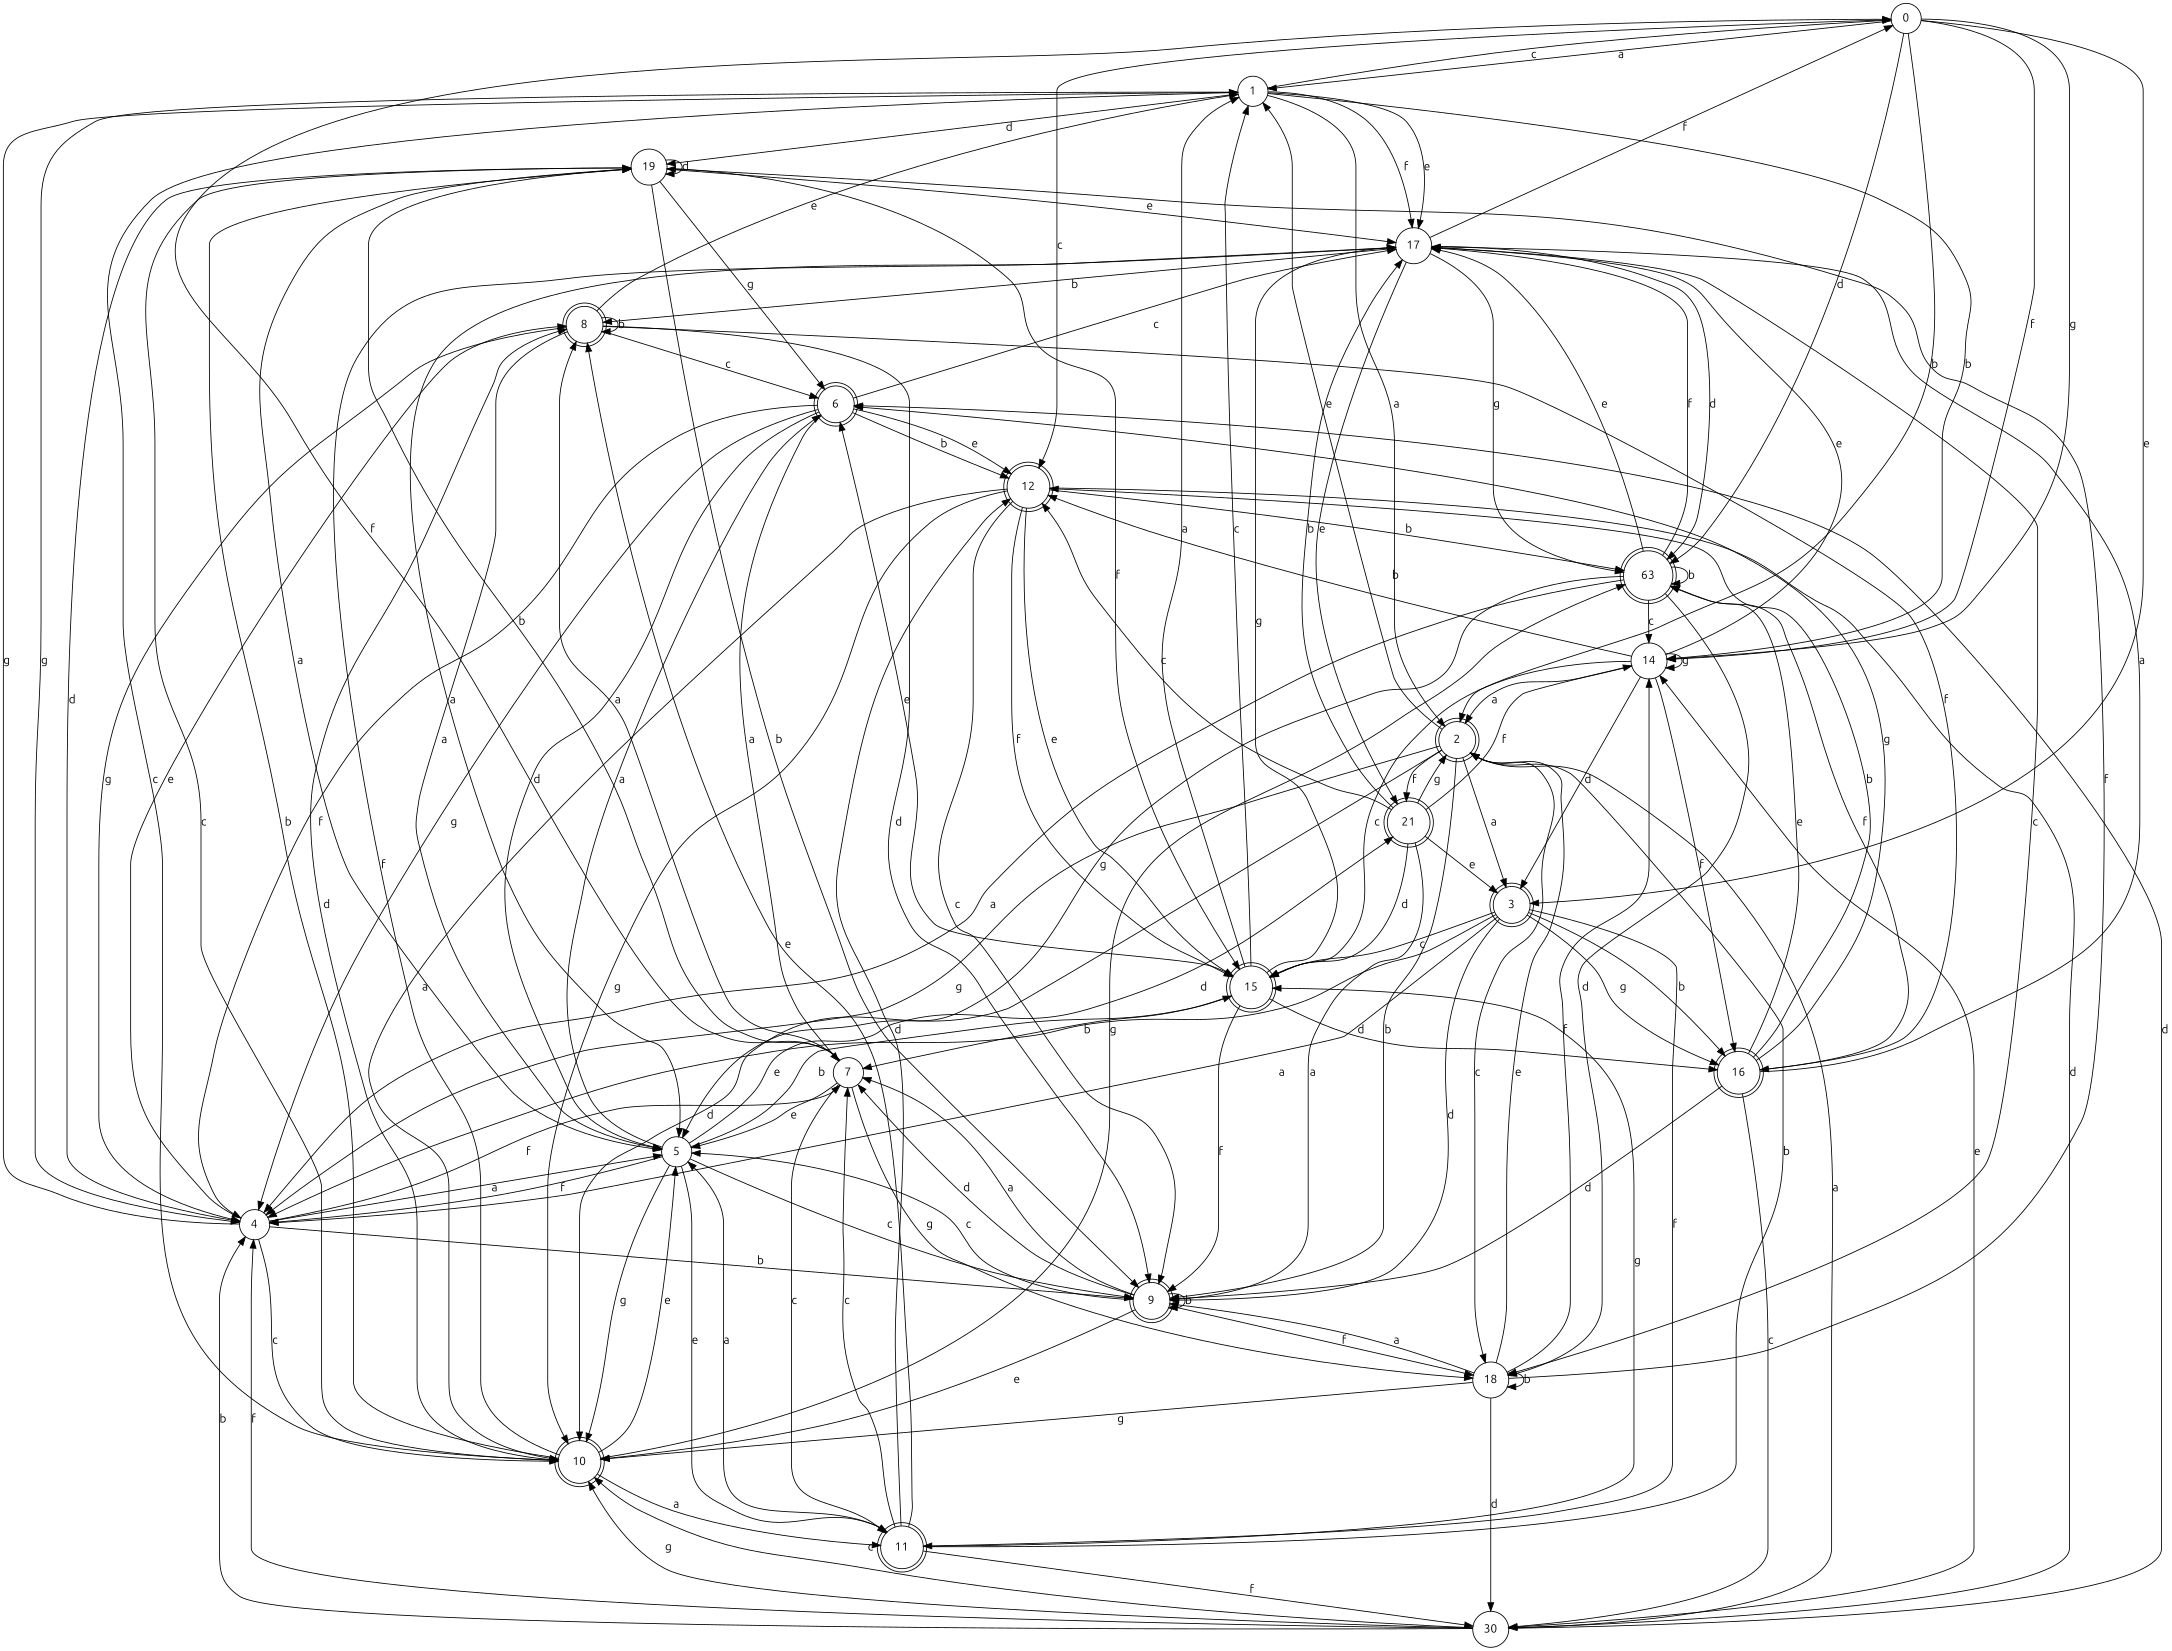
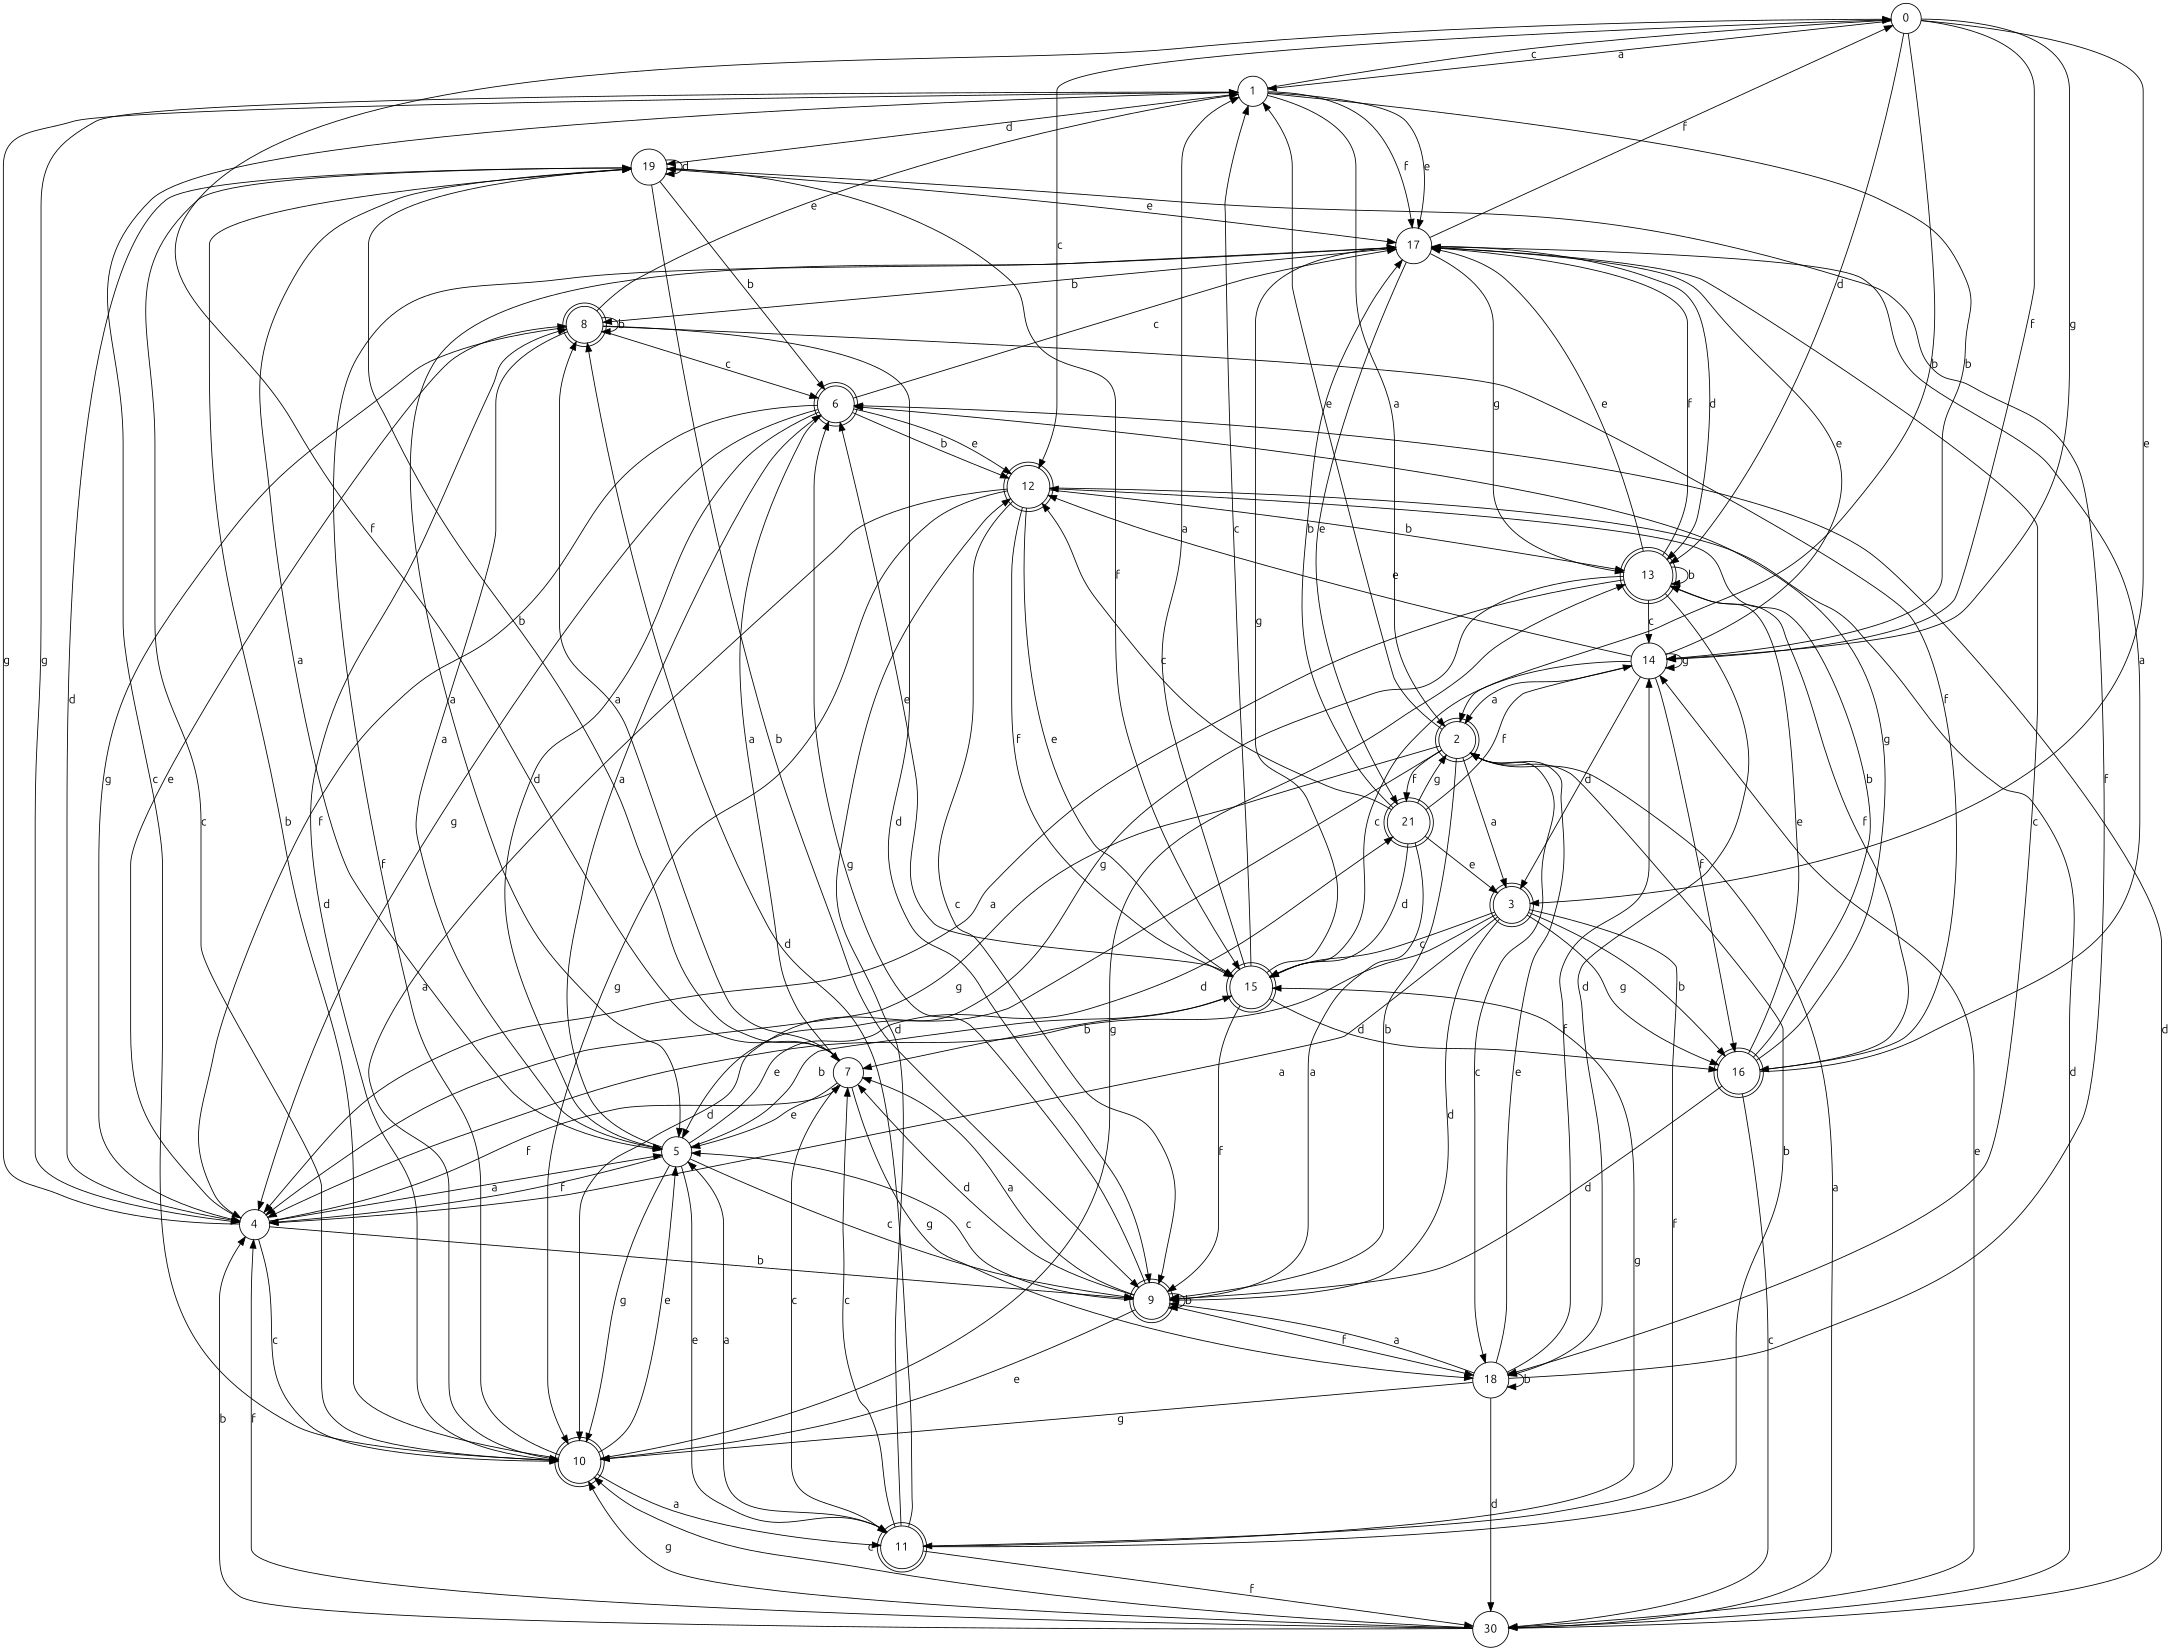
(751, 285) -> (751, 285)
(1396, 576) -> (1396, 576)
(1648, 576) -> (1648, 576)
none -> (859, 910)
(788, 945) -> (788, 945)
